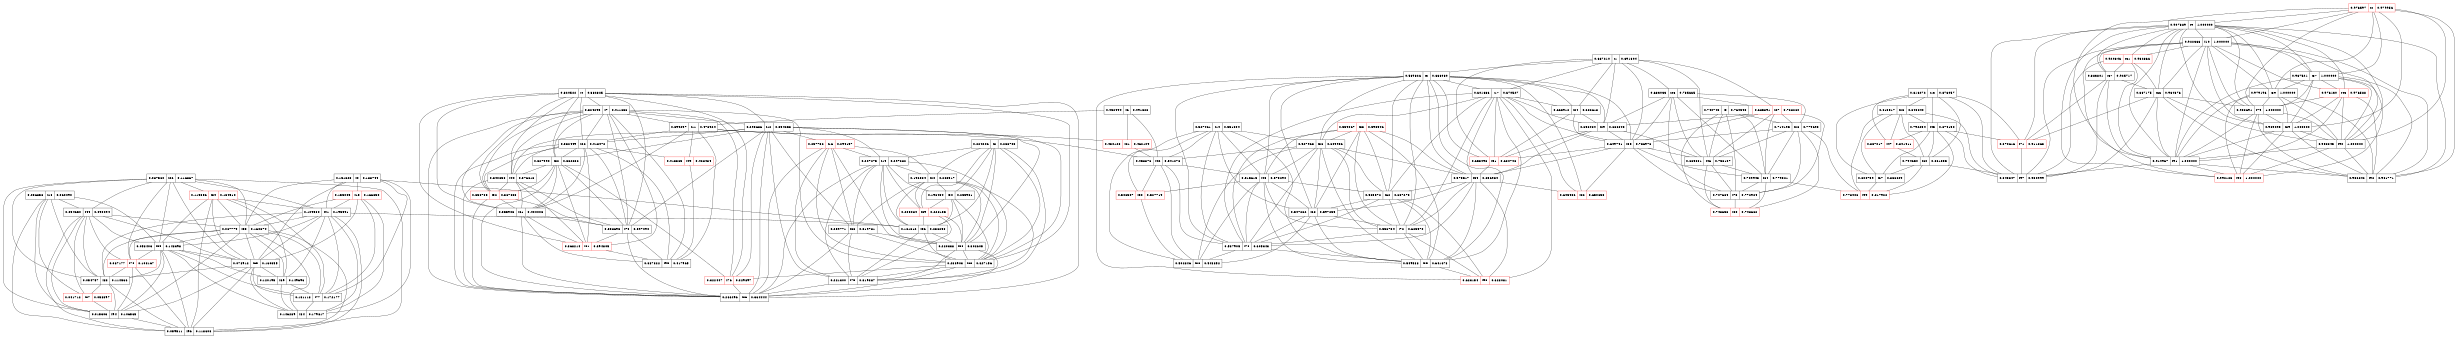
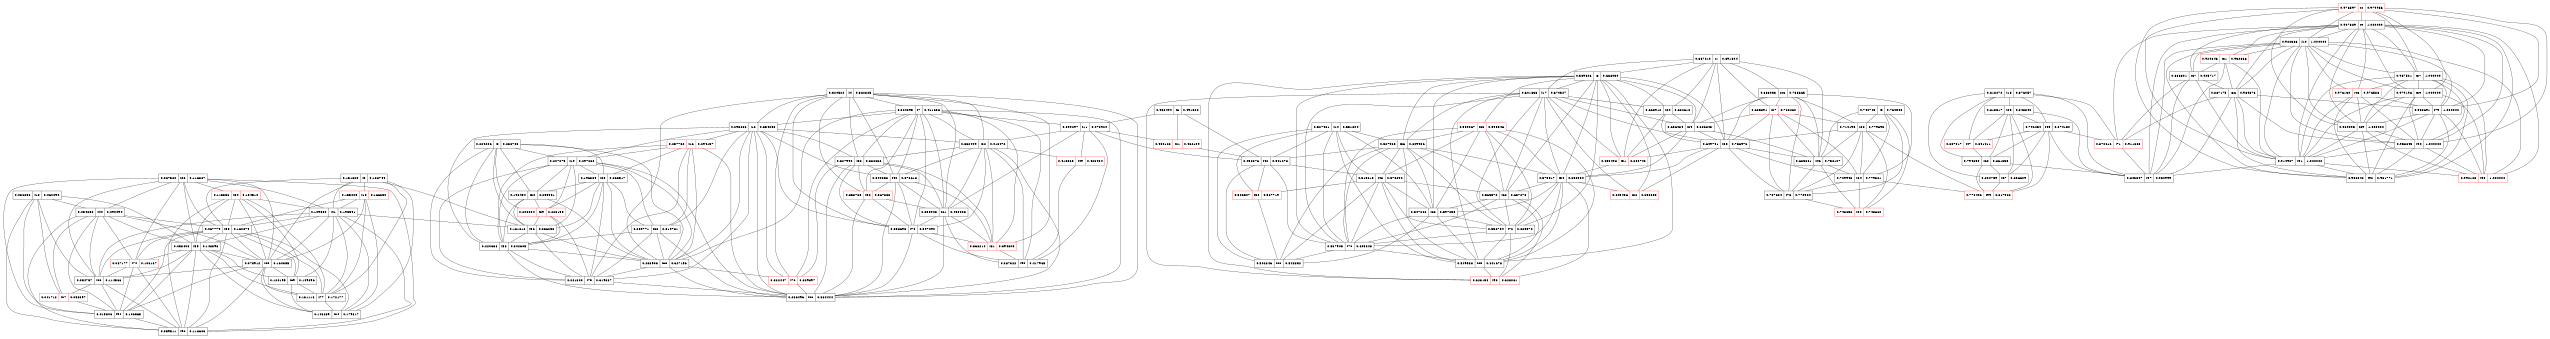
(1291, 85) -> (1522, 87)
(517, 158) -> none
